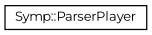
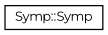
(76, 18) -> (54, 18)
